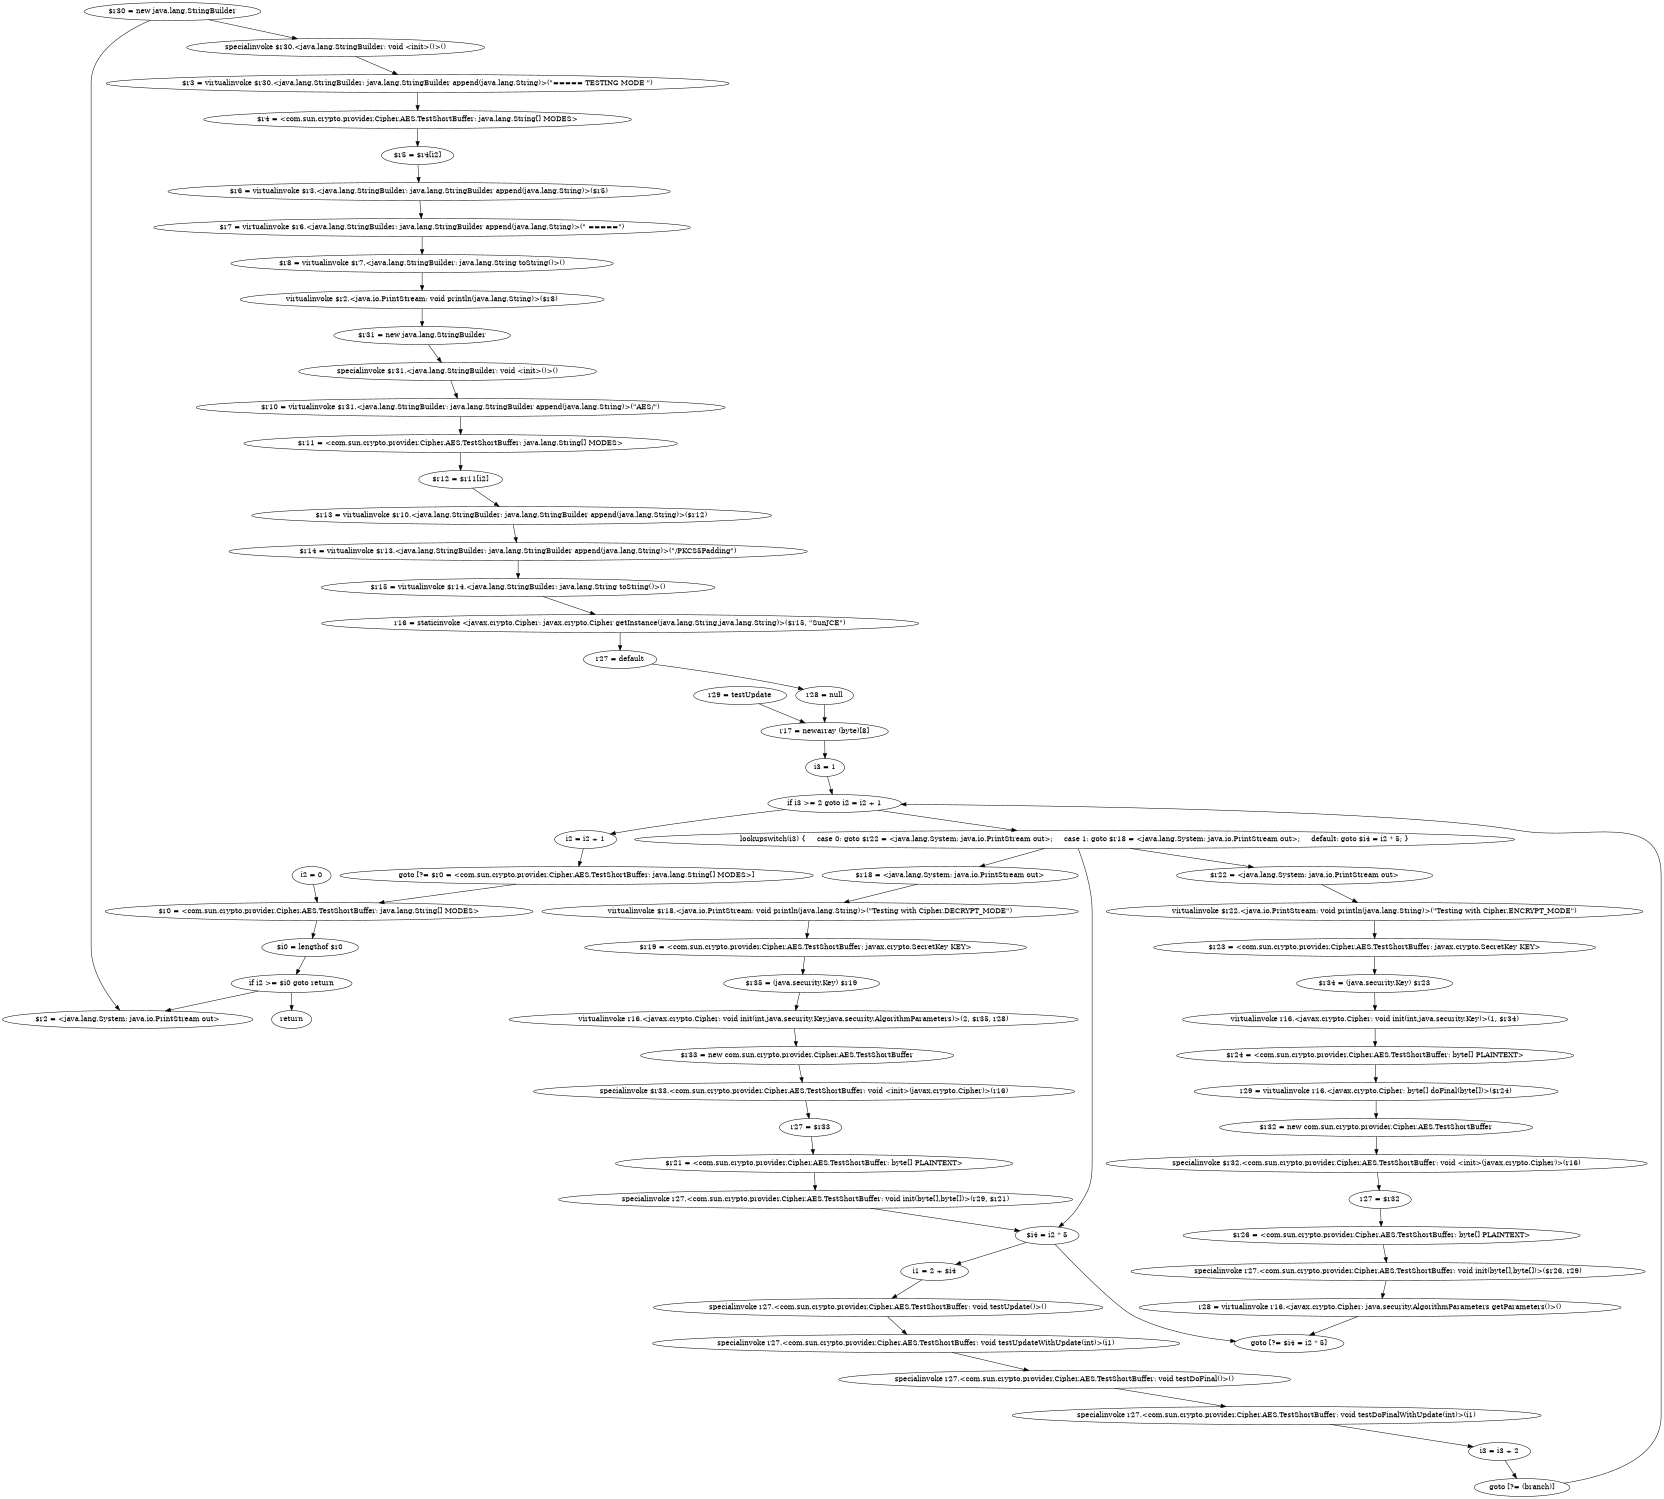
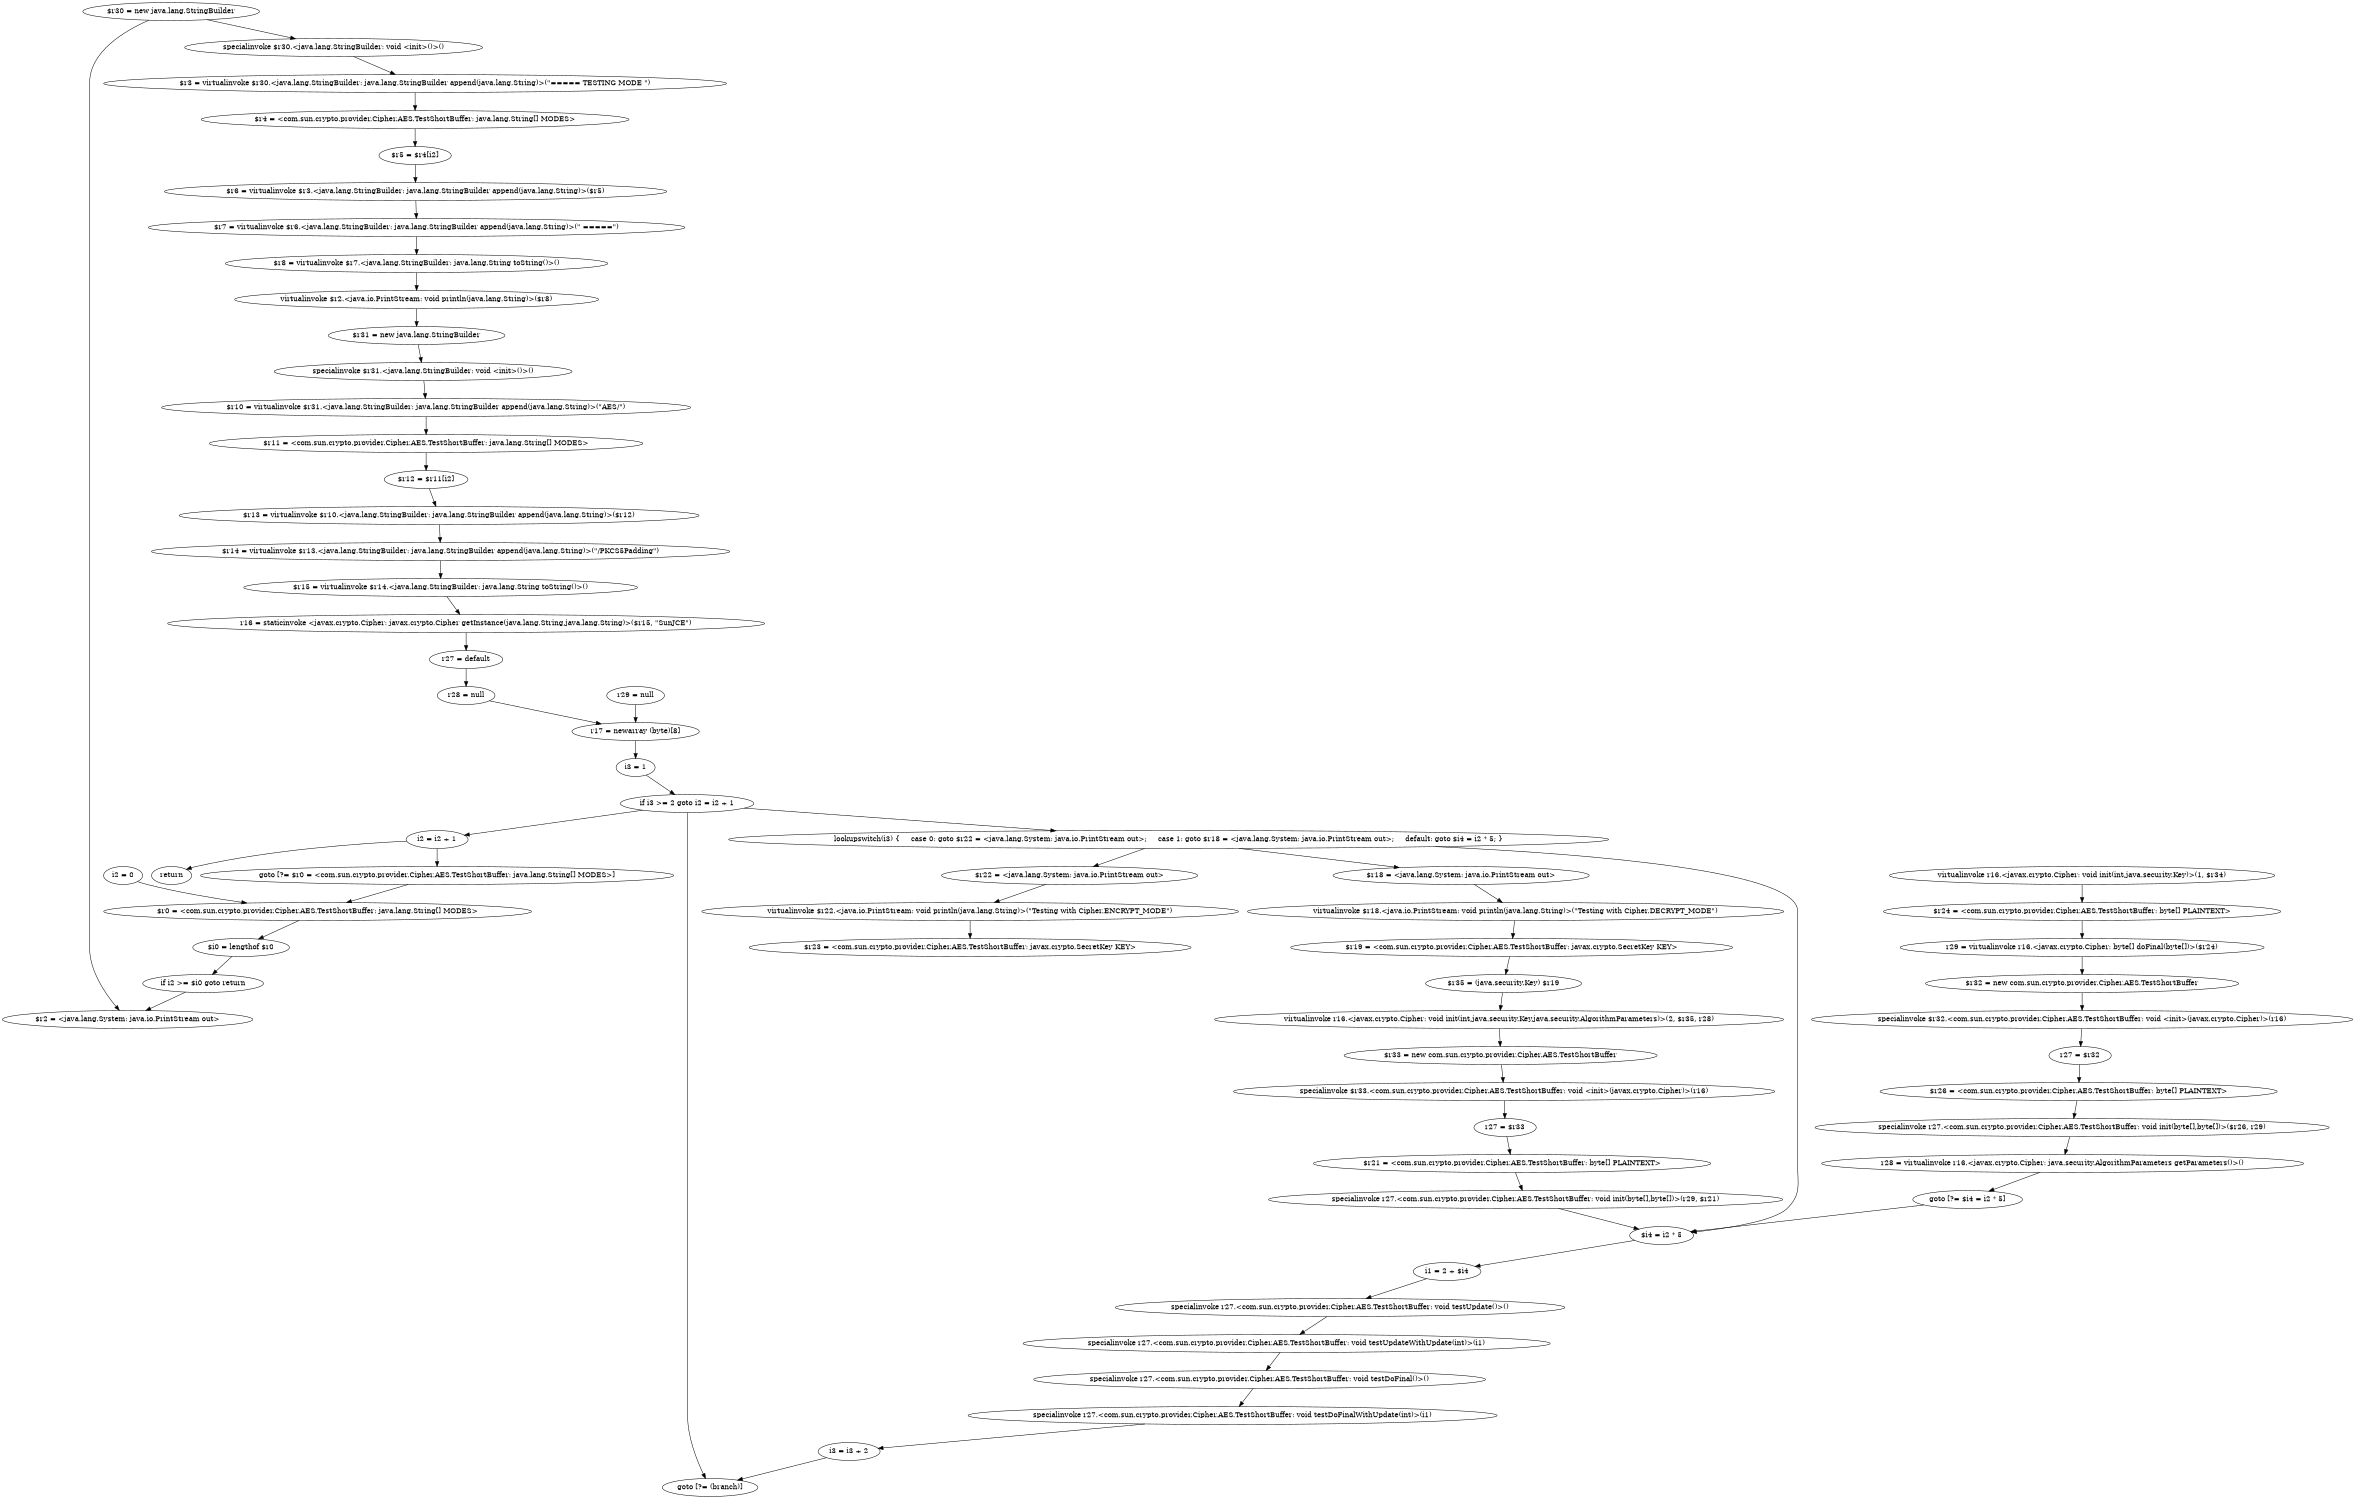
(740, 696) -> (636, 696)
(1630, 834) -> (688, 1145)
(1375, 984) -> none
(292, 999) -> (298, 850)
(1131, 1314) -> (1810, 1218)
